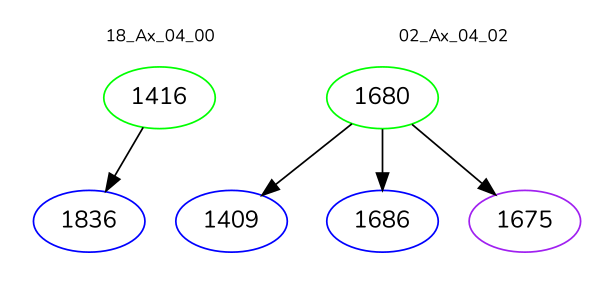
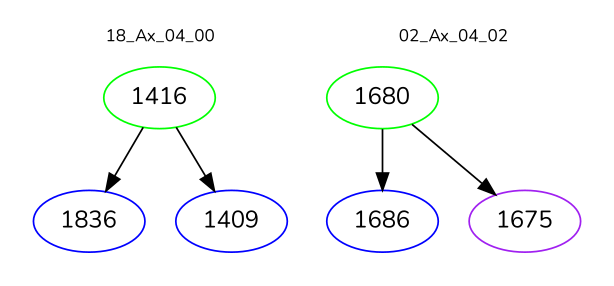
(325, 145) -> (191, 152)
